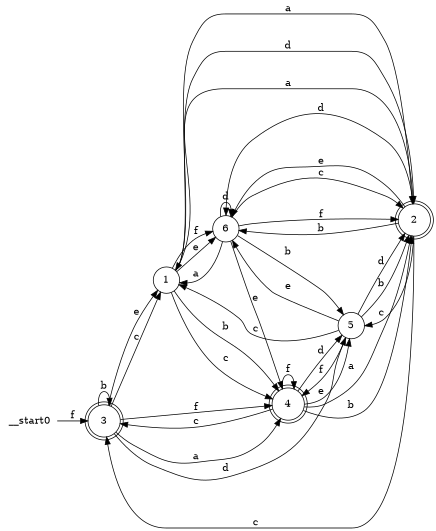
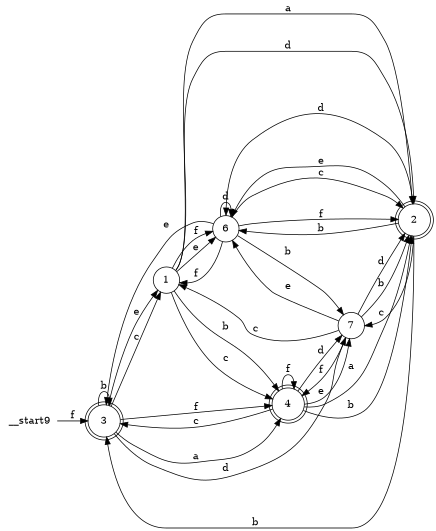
(259, 89) -> none
(196, 274) -> (196, 274)
(255, 312) -> (136, 290)
(351, 326) -> (351, 326)
(30, 421) -> (30, 421)
(256, 522) -> (256, 522)
